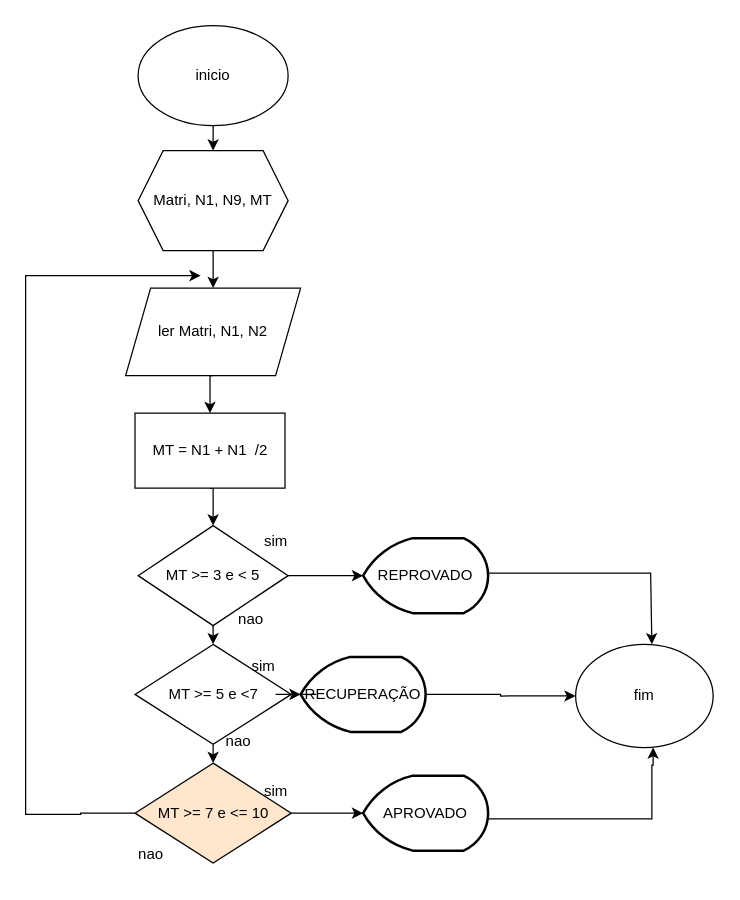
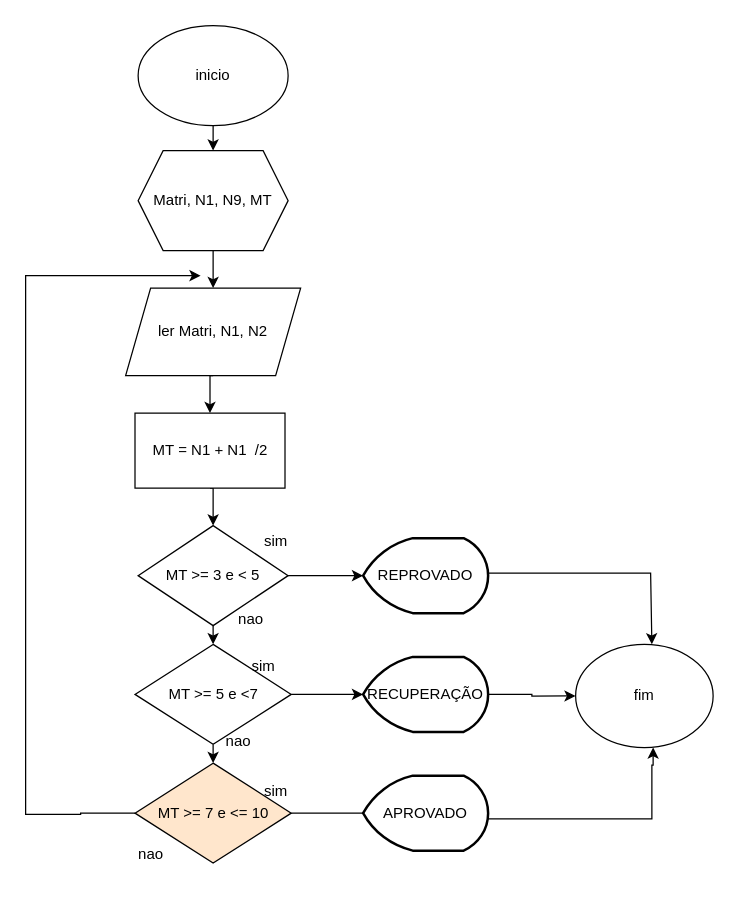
(363, 694) -> (426, 694)
(353, 813) -> (356, 813)
